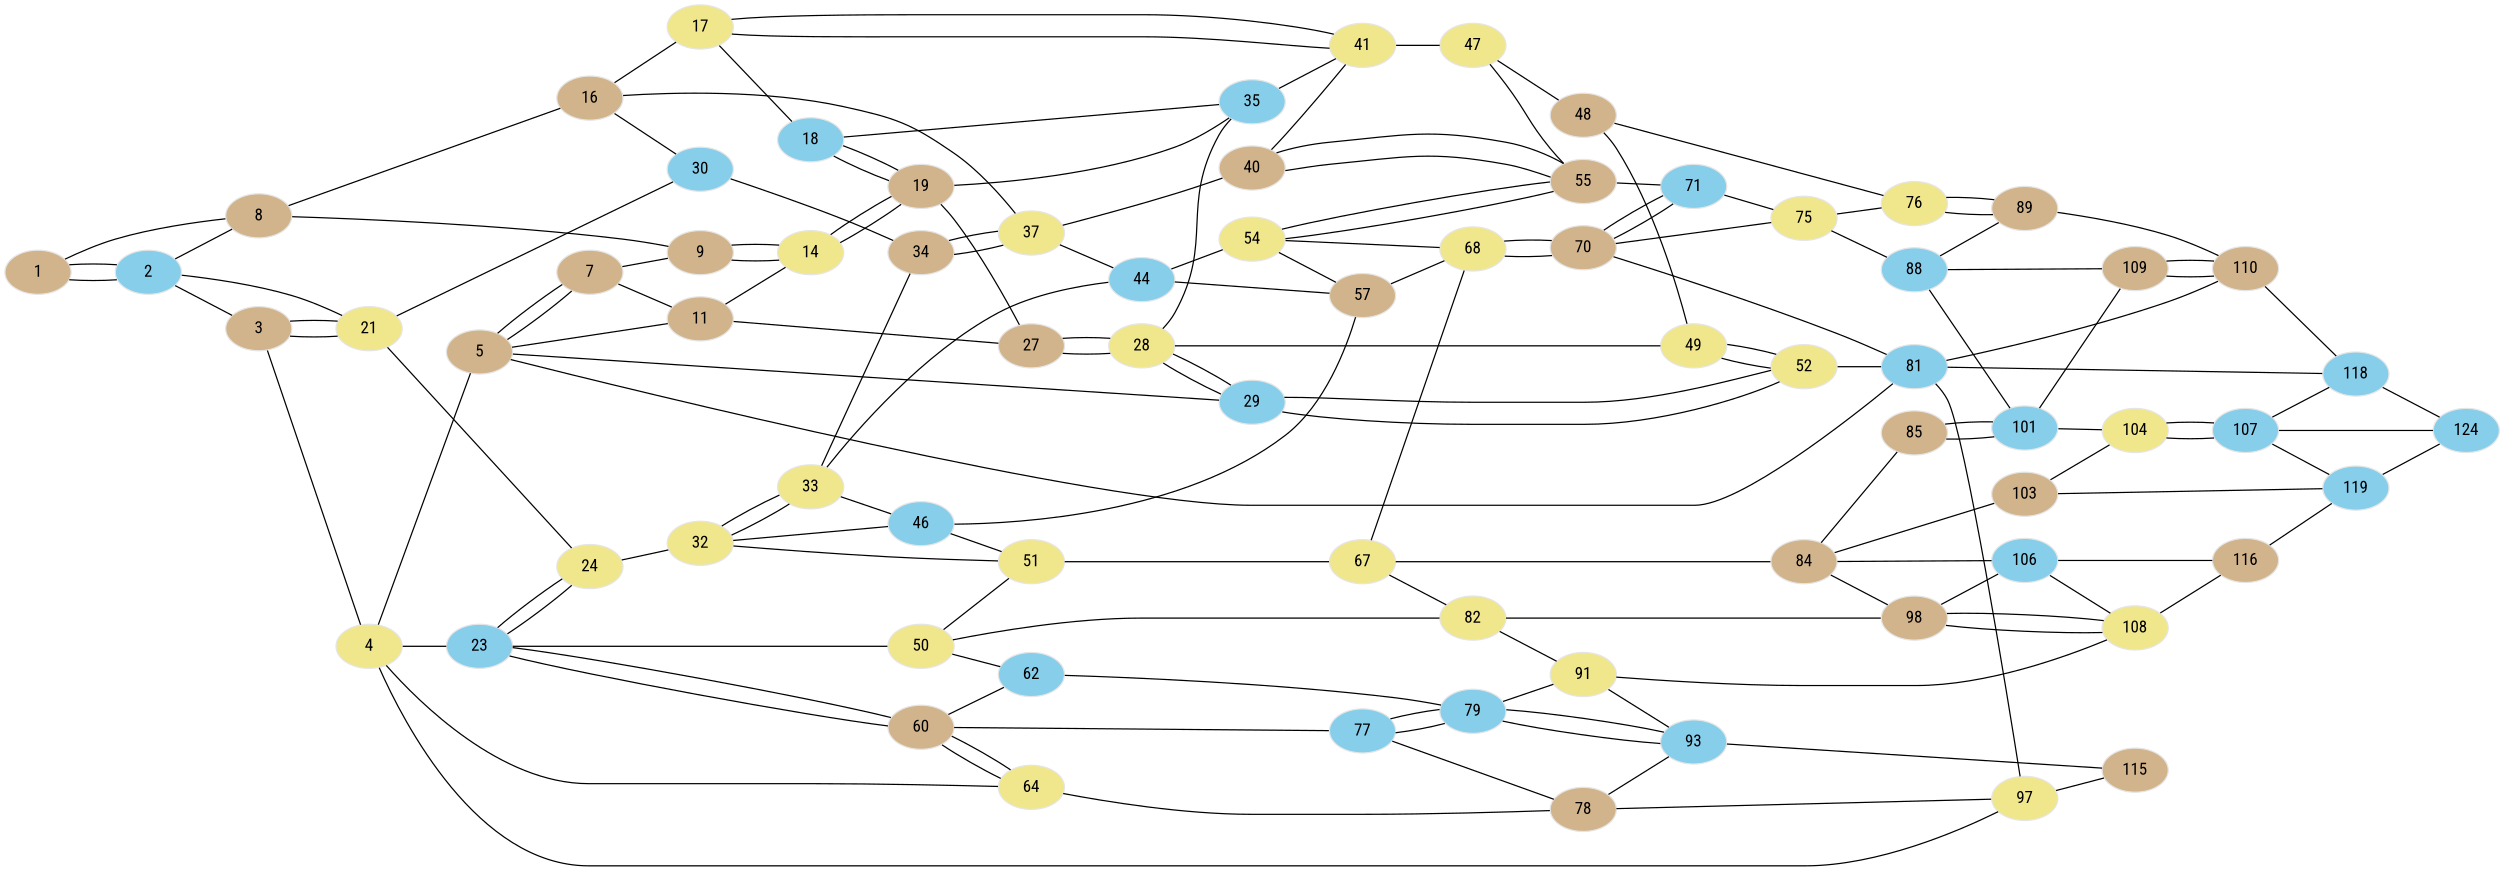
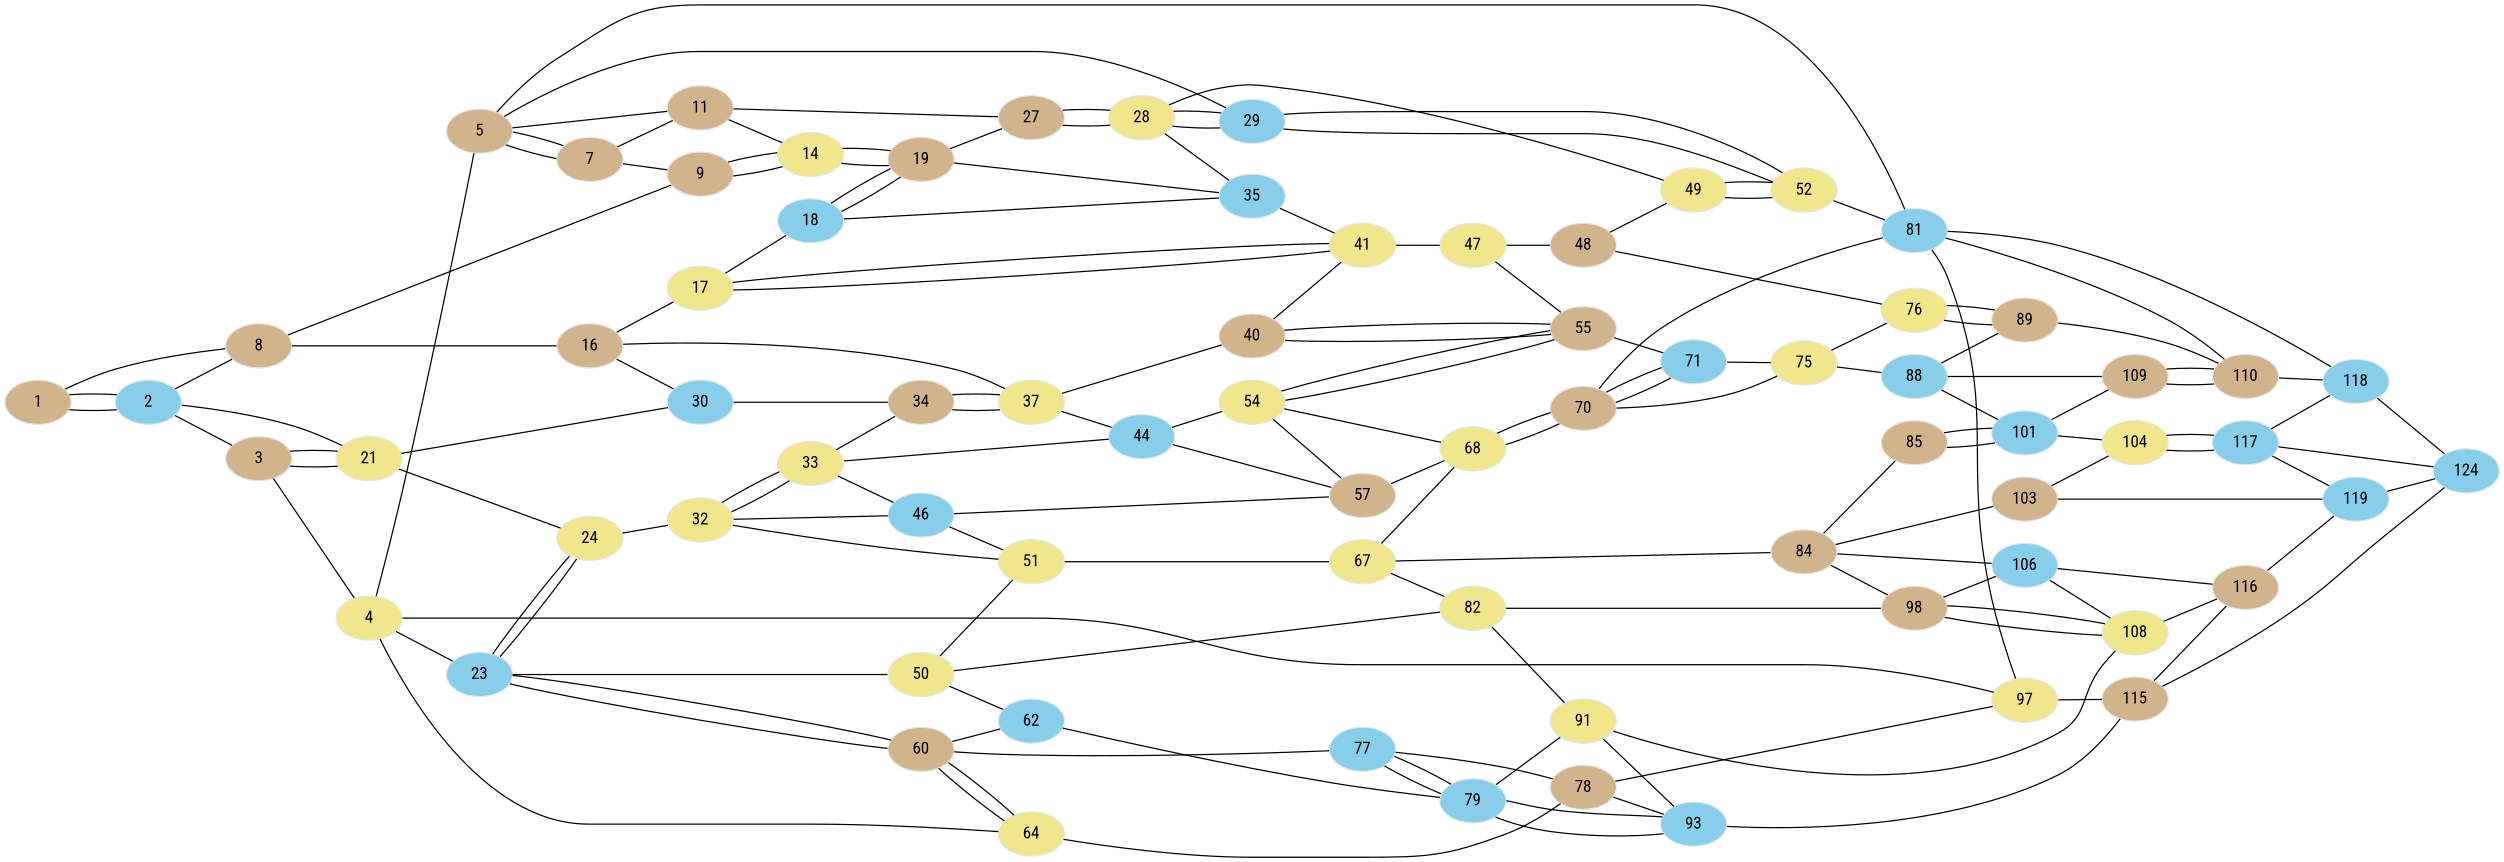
(2246, 430) -> (2246, 443)
none -> (2311, 598)
none -> (2190, 643)
